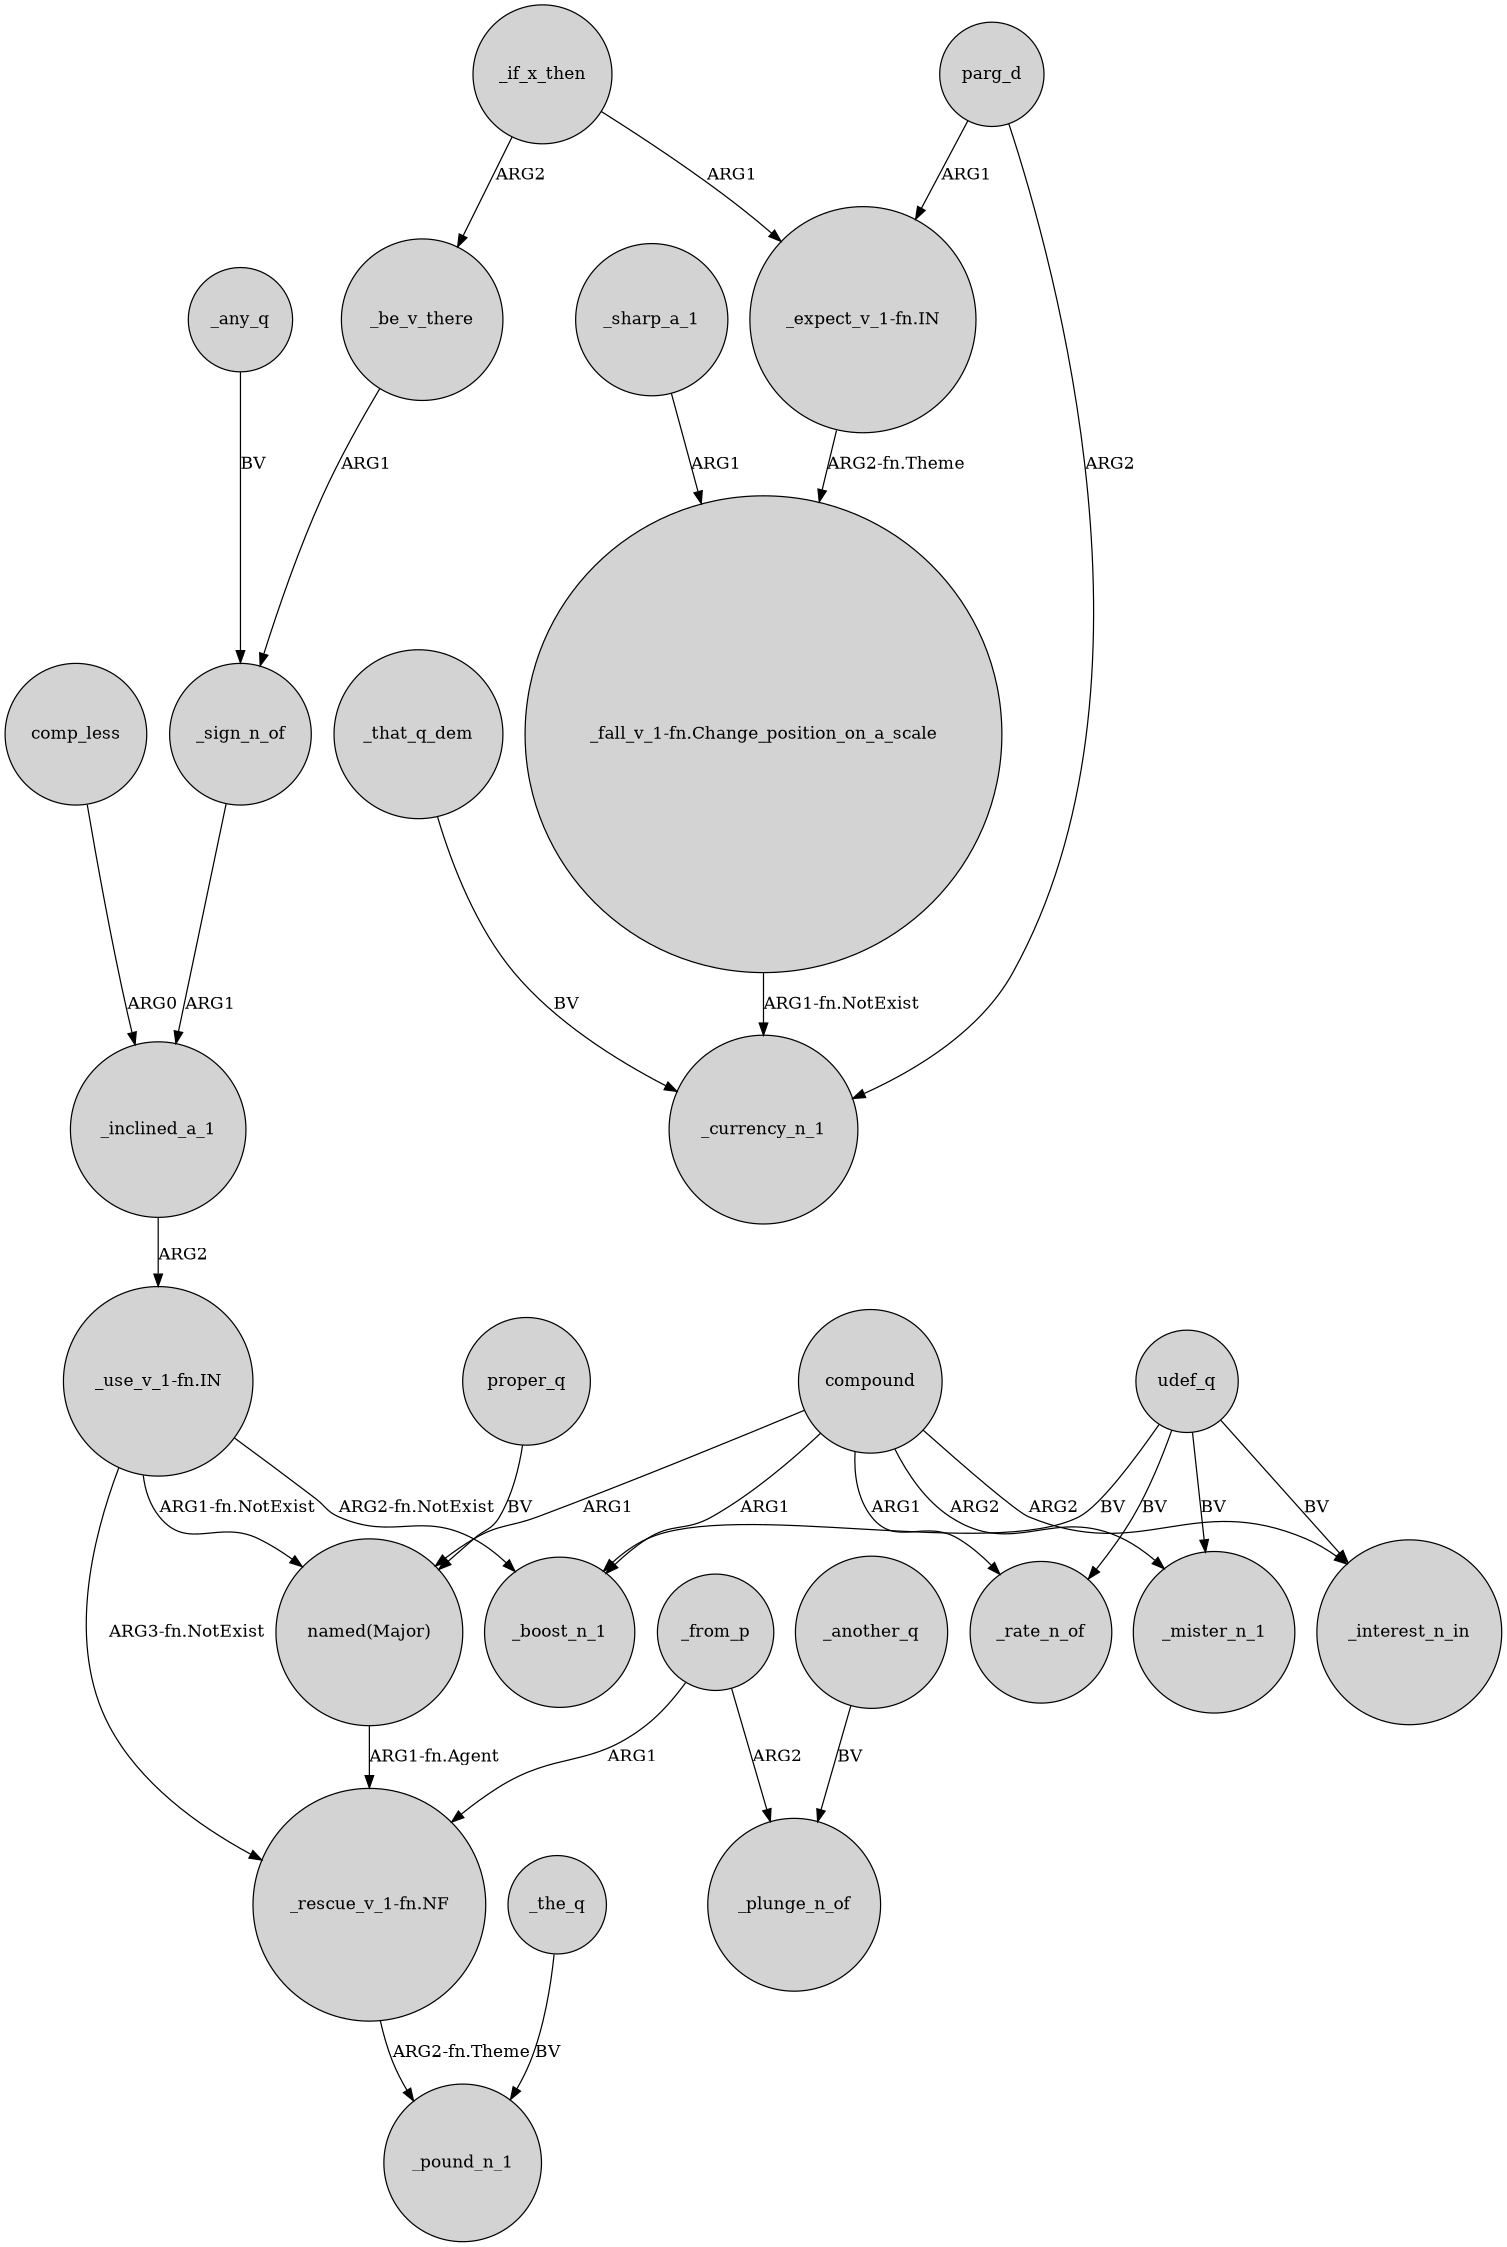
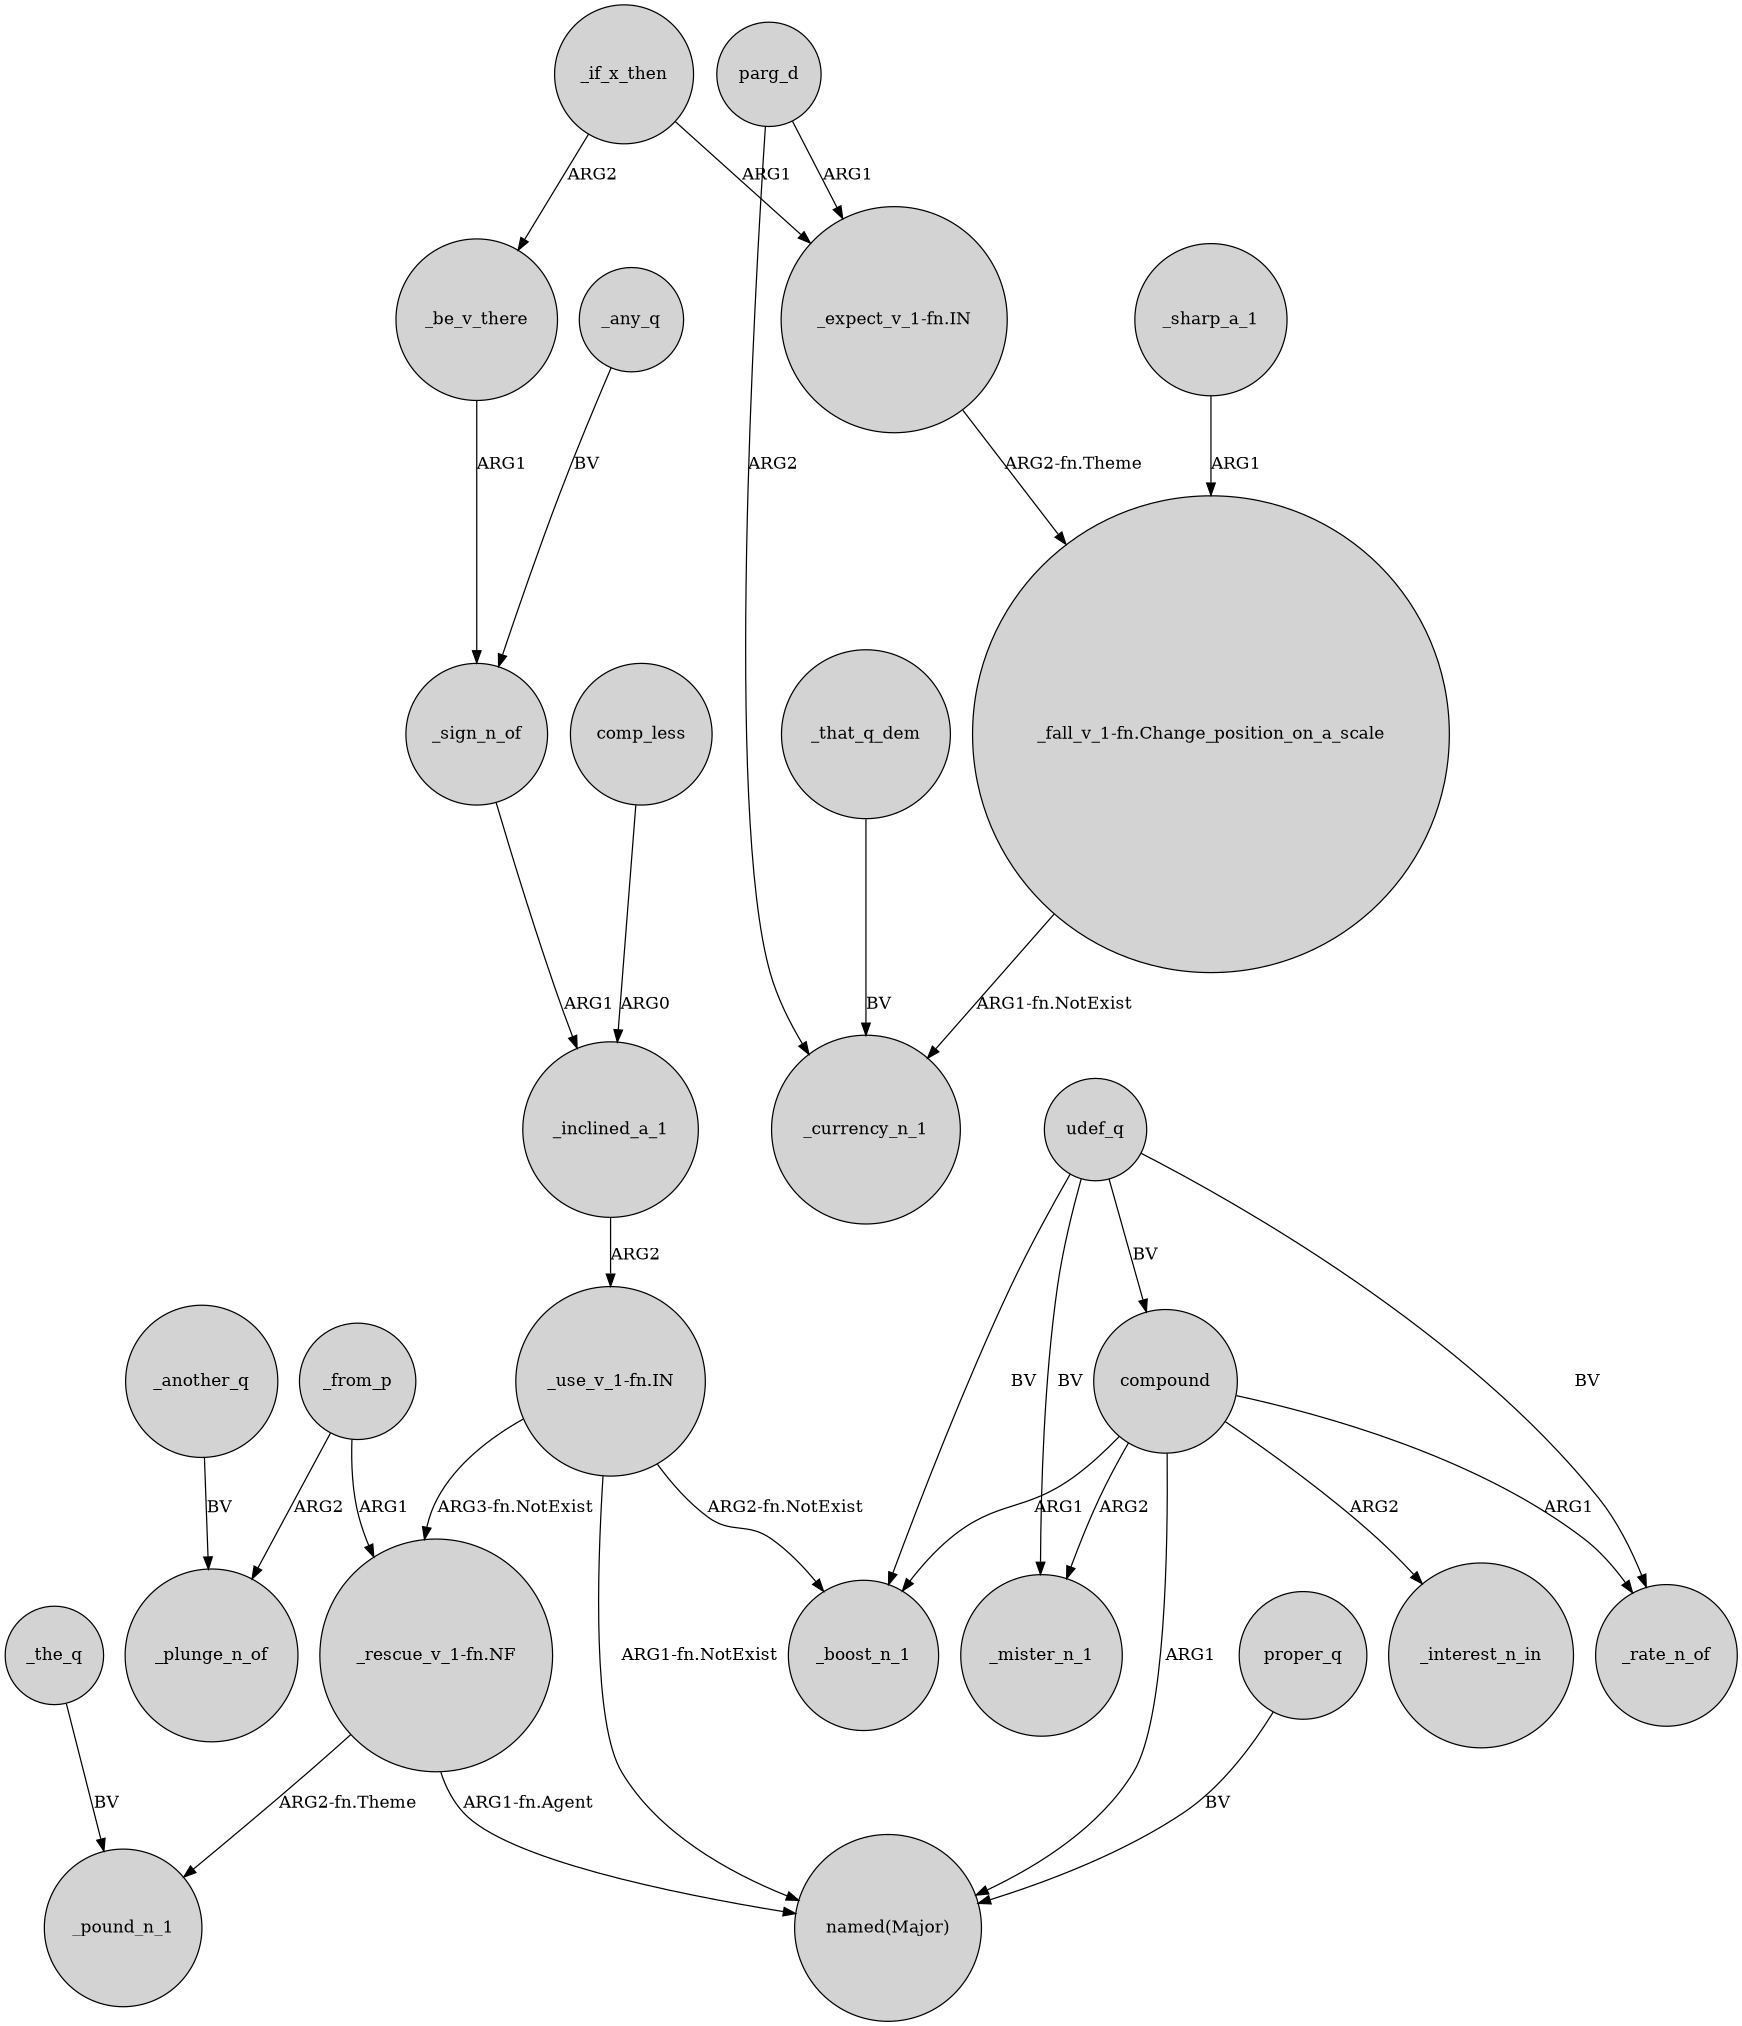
(1280, 1487) -> (1126, 1239)
(369, 1750) -> (595, 1872)
